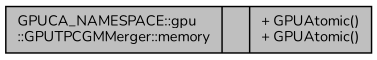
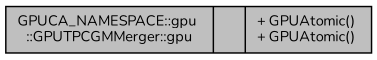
(114, 37) -> (110, 37)
